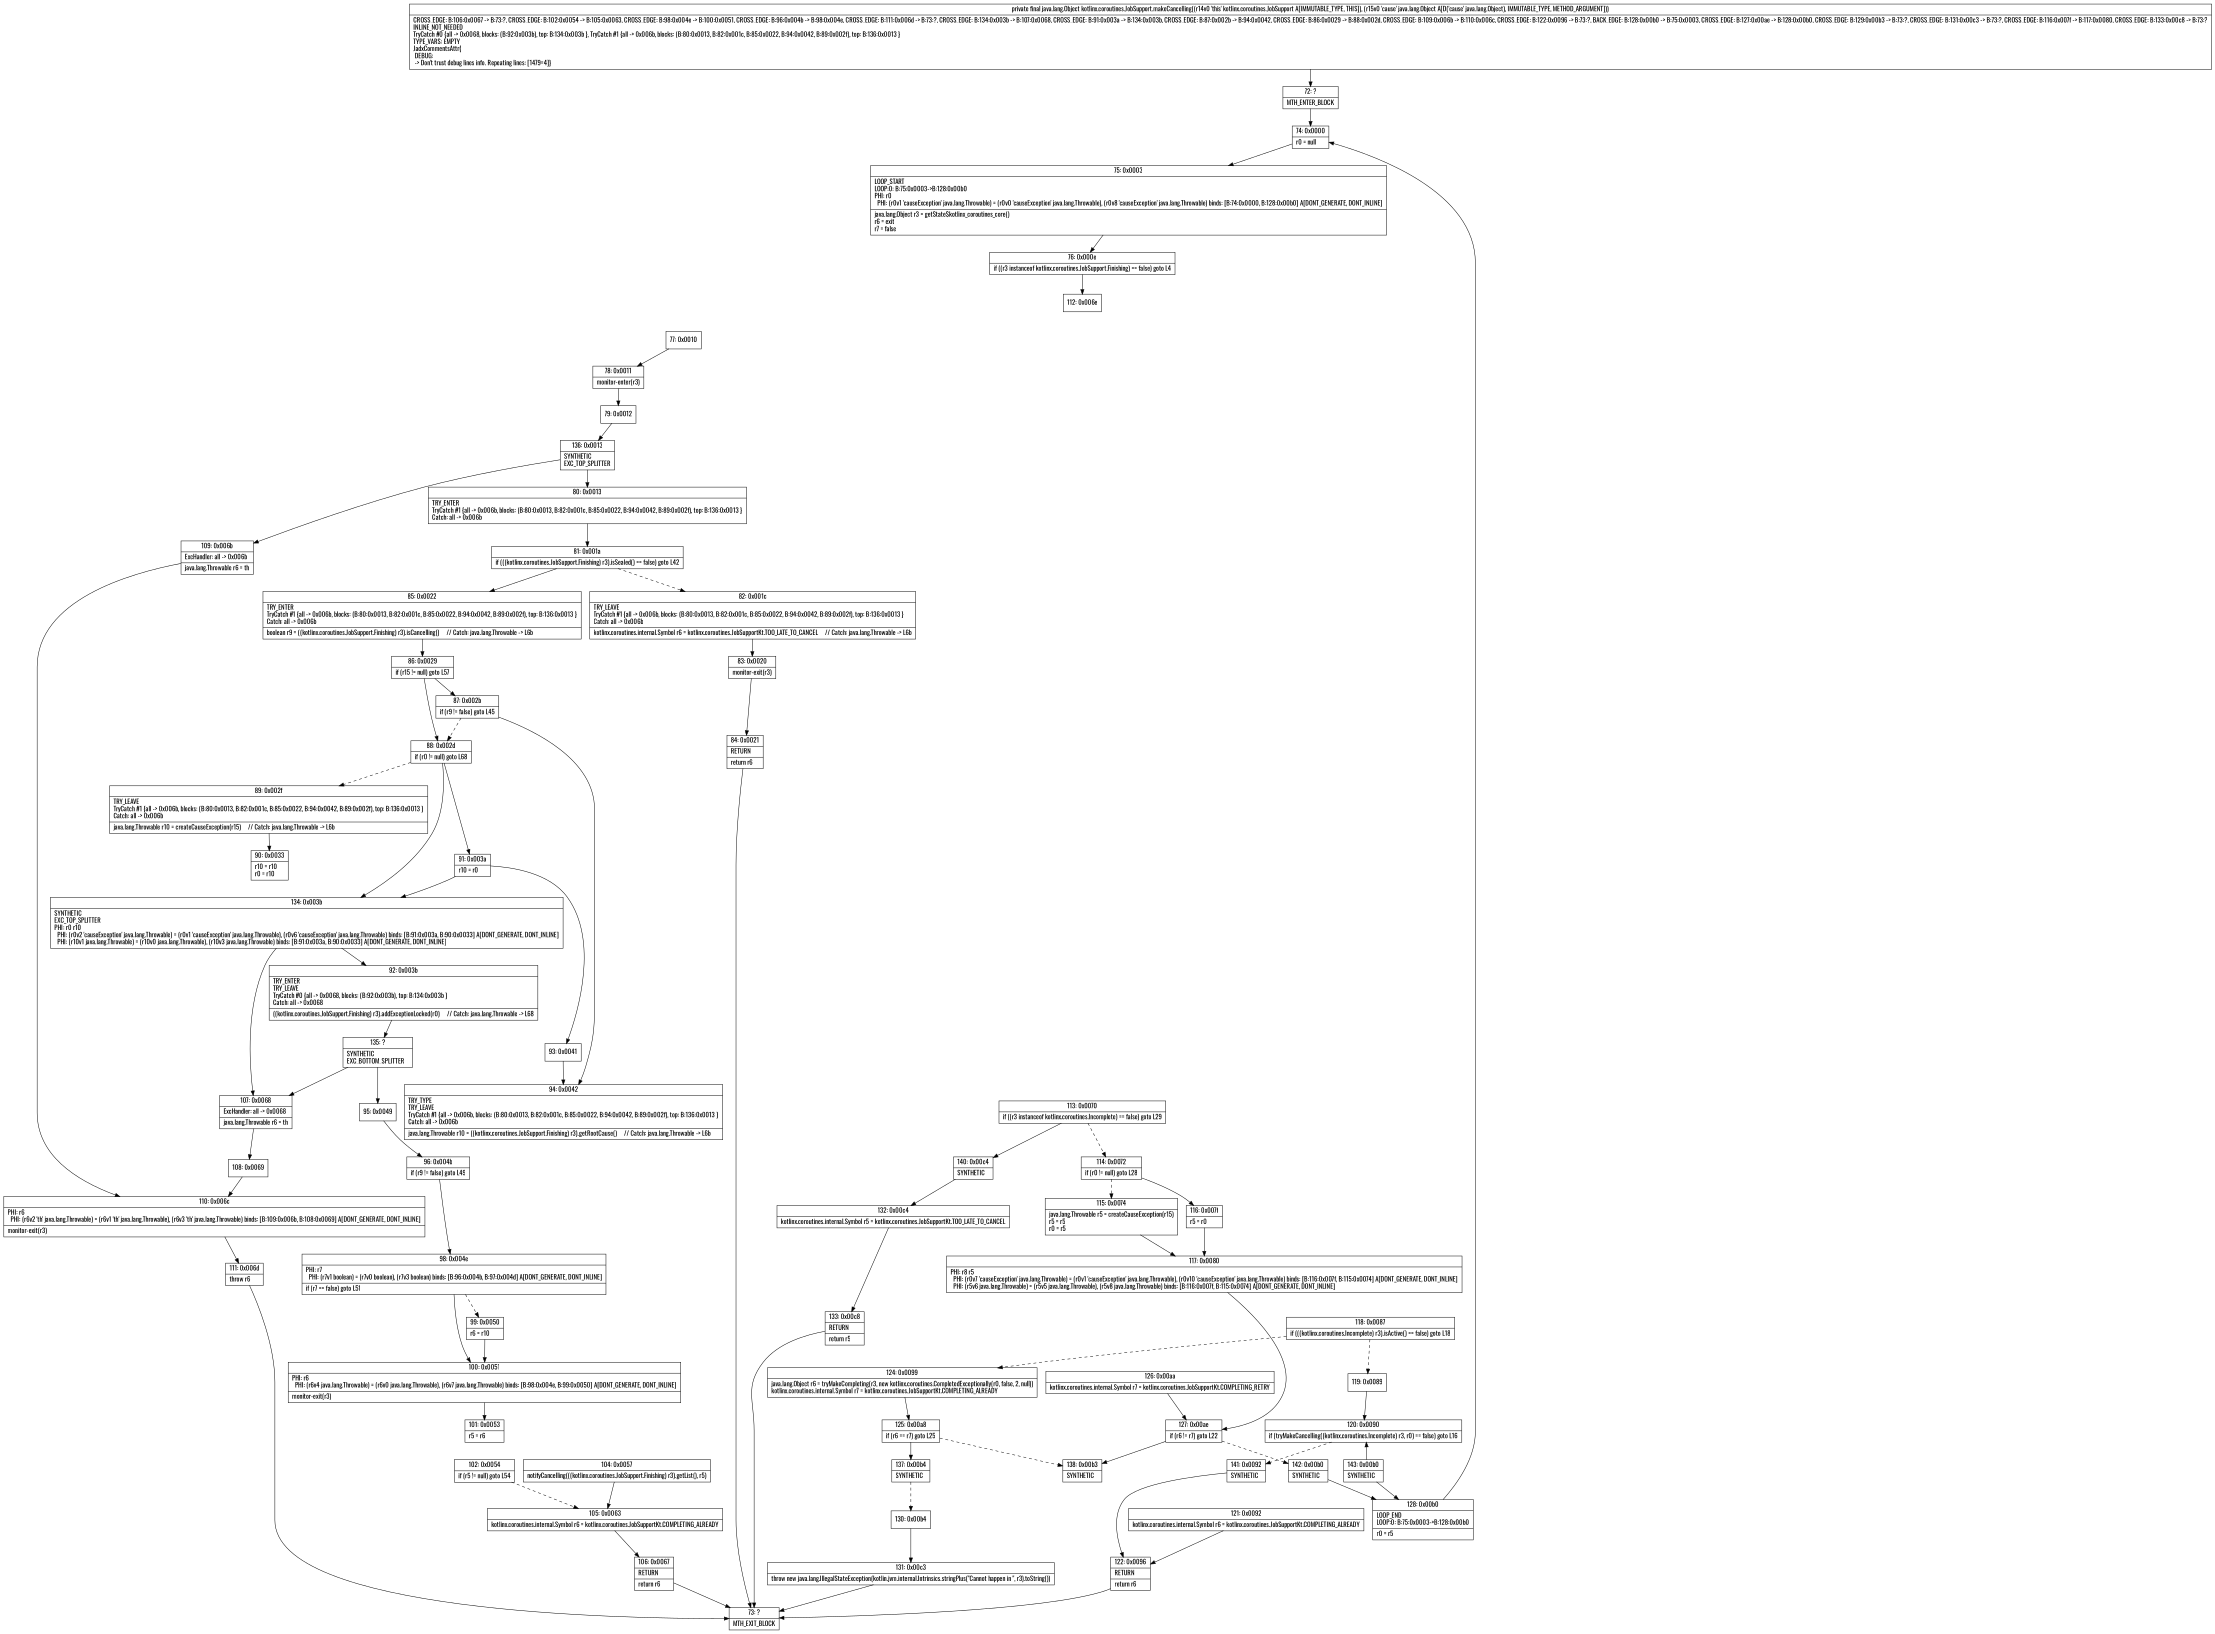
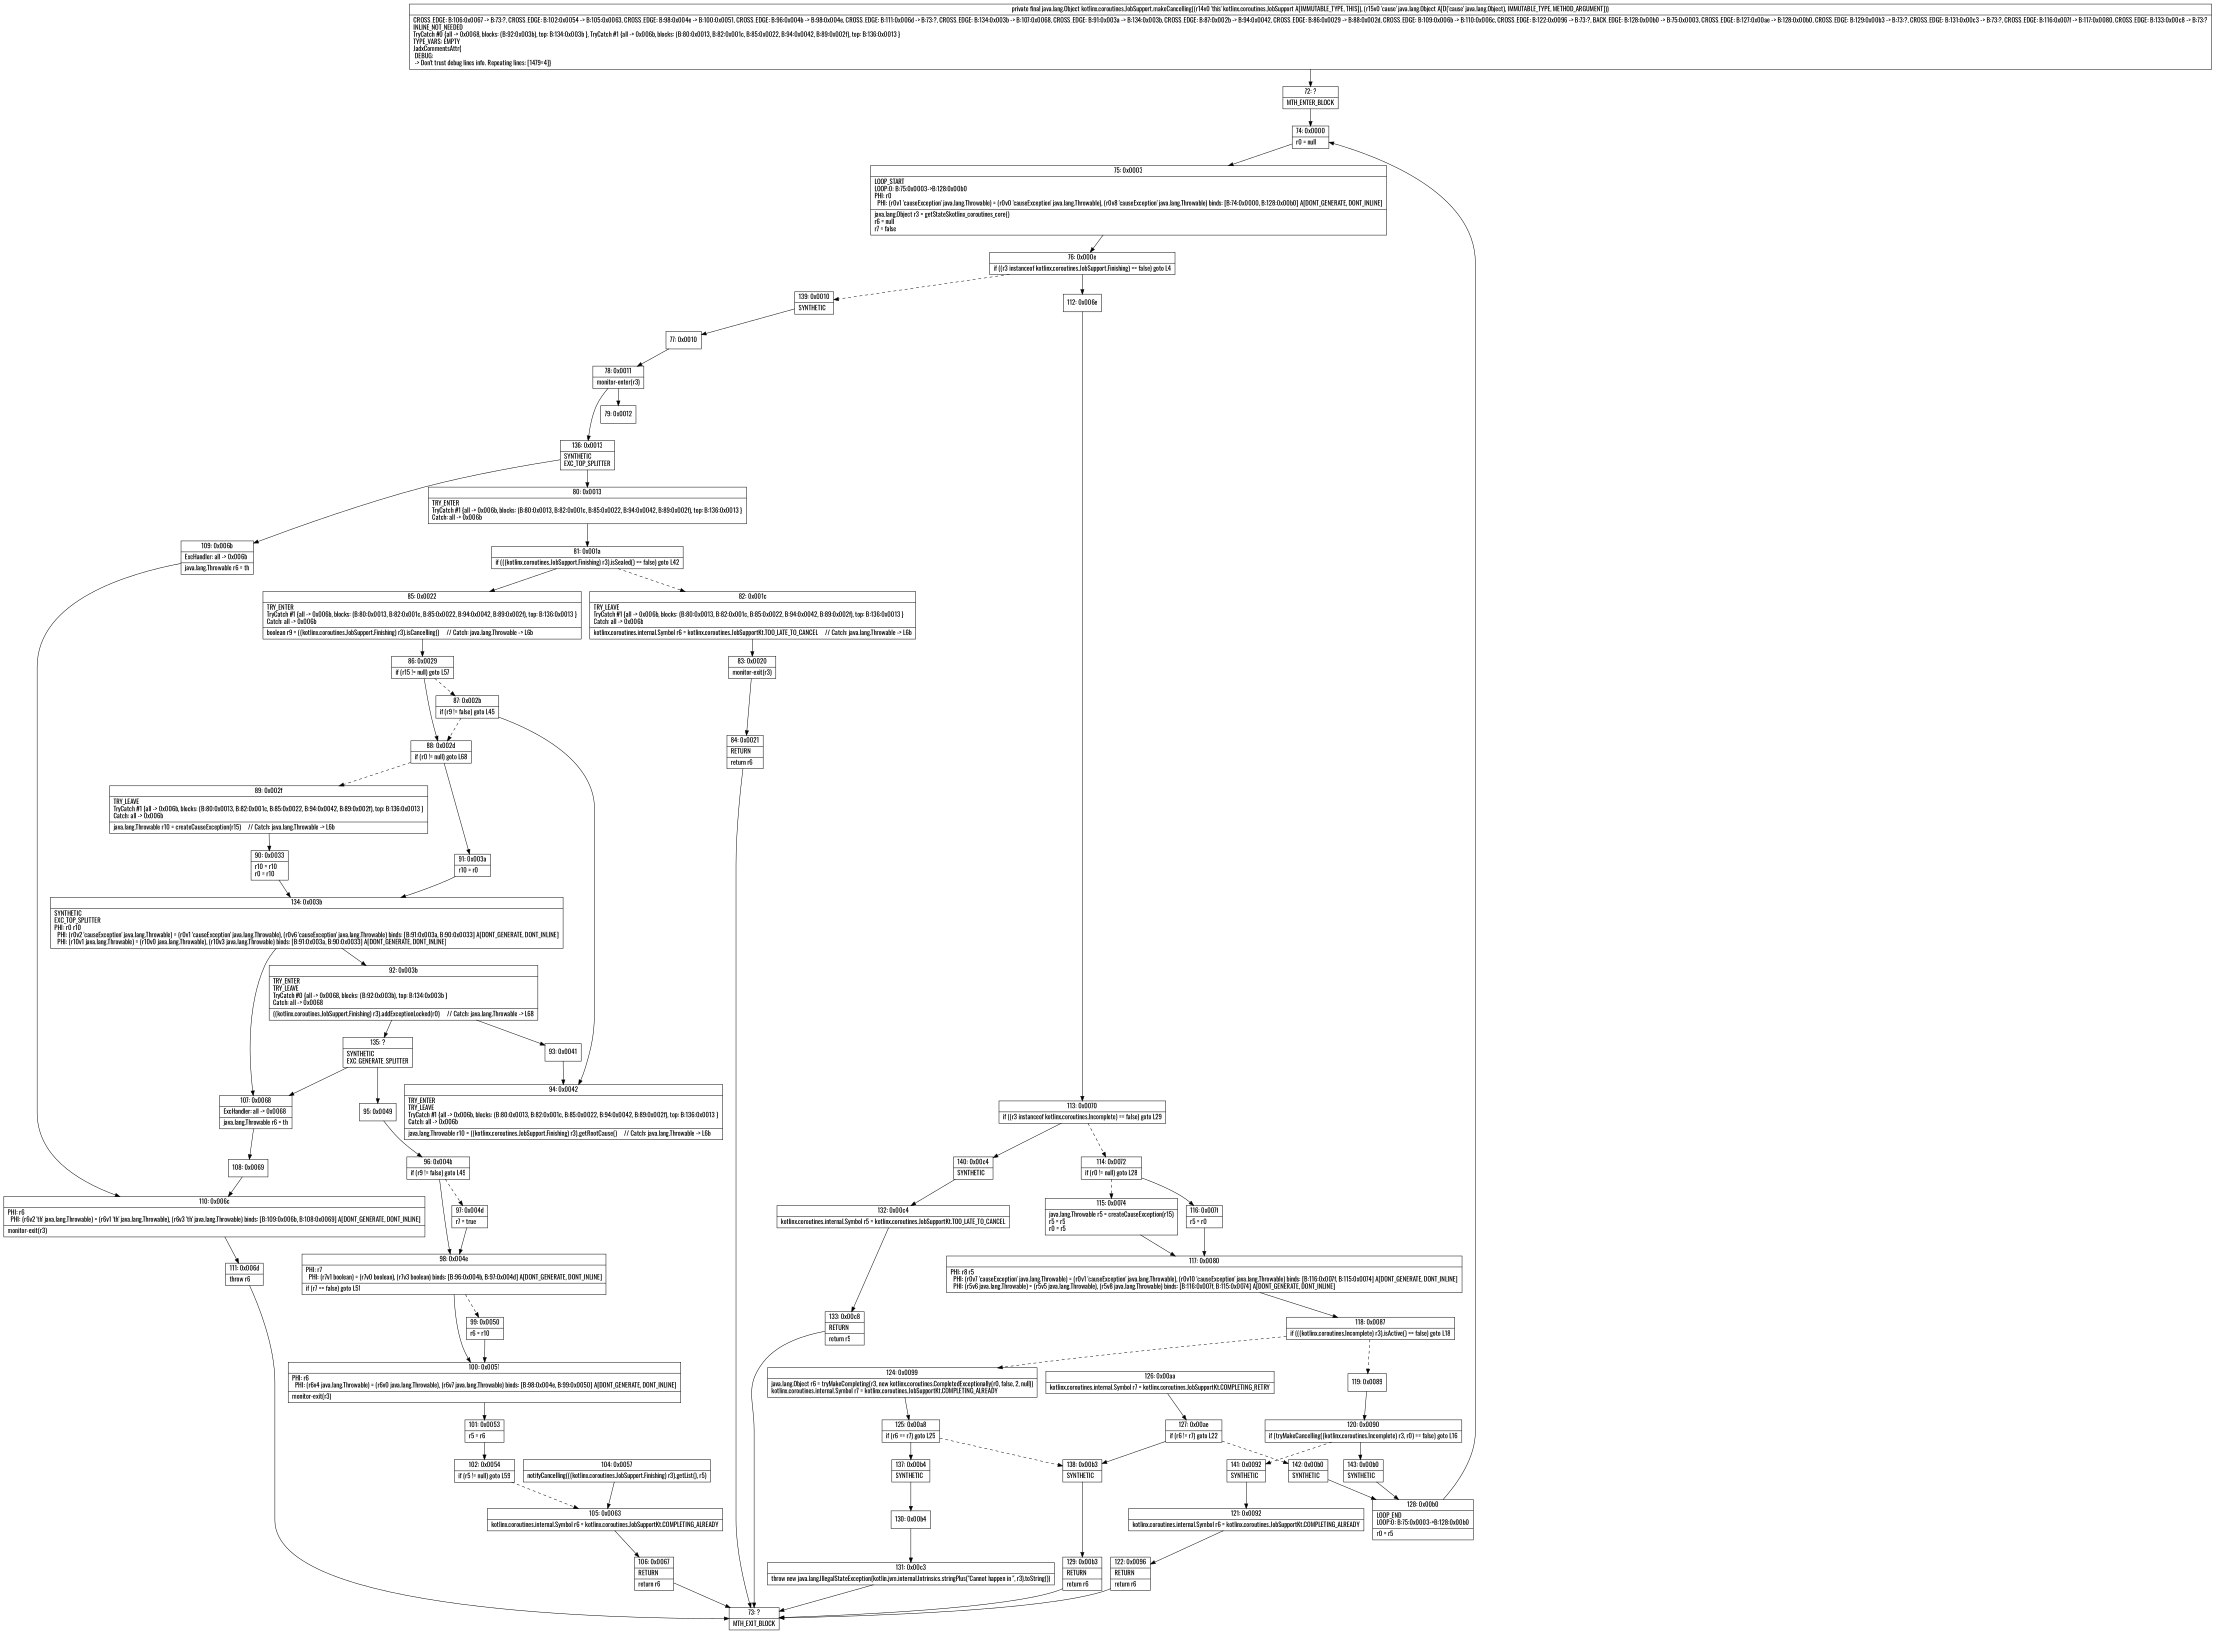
(885, 222) -> (884, 222)
none -> (814, 303)
(607, 430) -> (595, 410)
(443, 686) -> (443, 686)
none -> (1082, 704)
(427, 842) -> (283, 887)
(580, 925) -> (508, 1032)
(376, 1061) -> (378, 1061)
(420, 1101) -> (422, 1101)
none -> (470, 1217)
(1284, 1368) -> (1296, 1304)
none -> (484, 1448)
(1367, 1453) -> (1360, 1449)
(484, 1476) -> (484, 1476)
(1147, 1487) -> (1246, 1493)
(911, 1494) -> (911, 1494)
none -> (1082, 1574)
